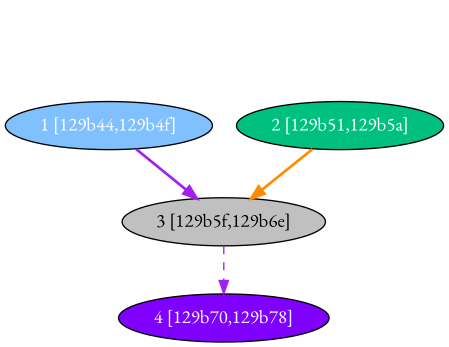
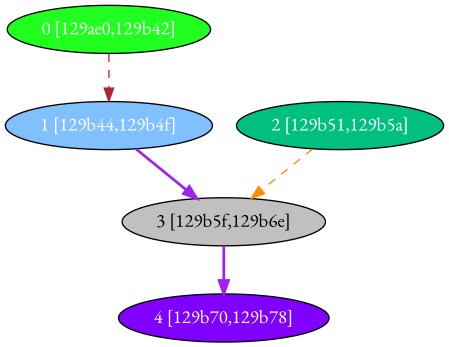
none -> (109, 29)
(287, 170) -> (287, 170)
(224, 263) -> (224, 263)
